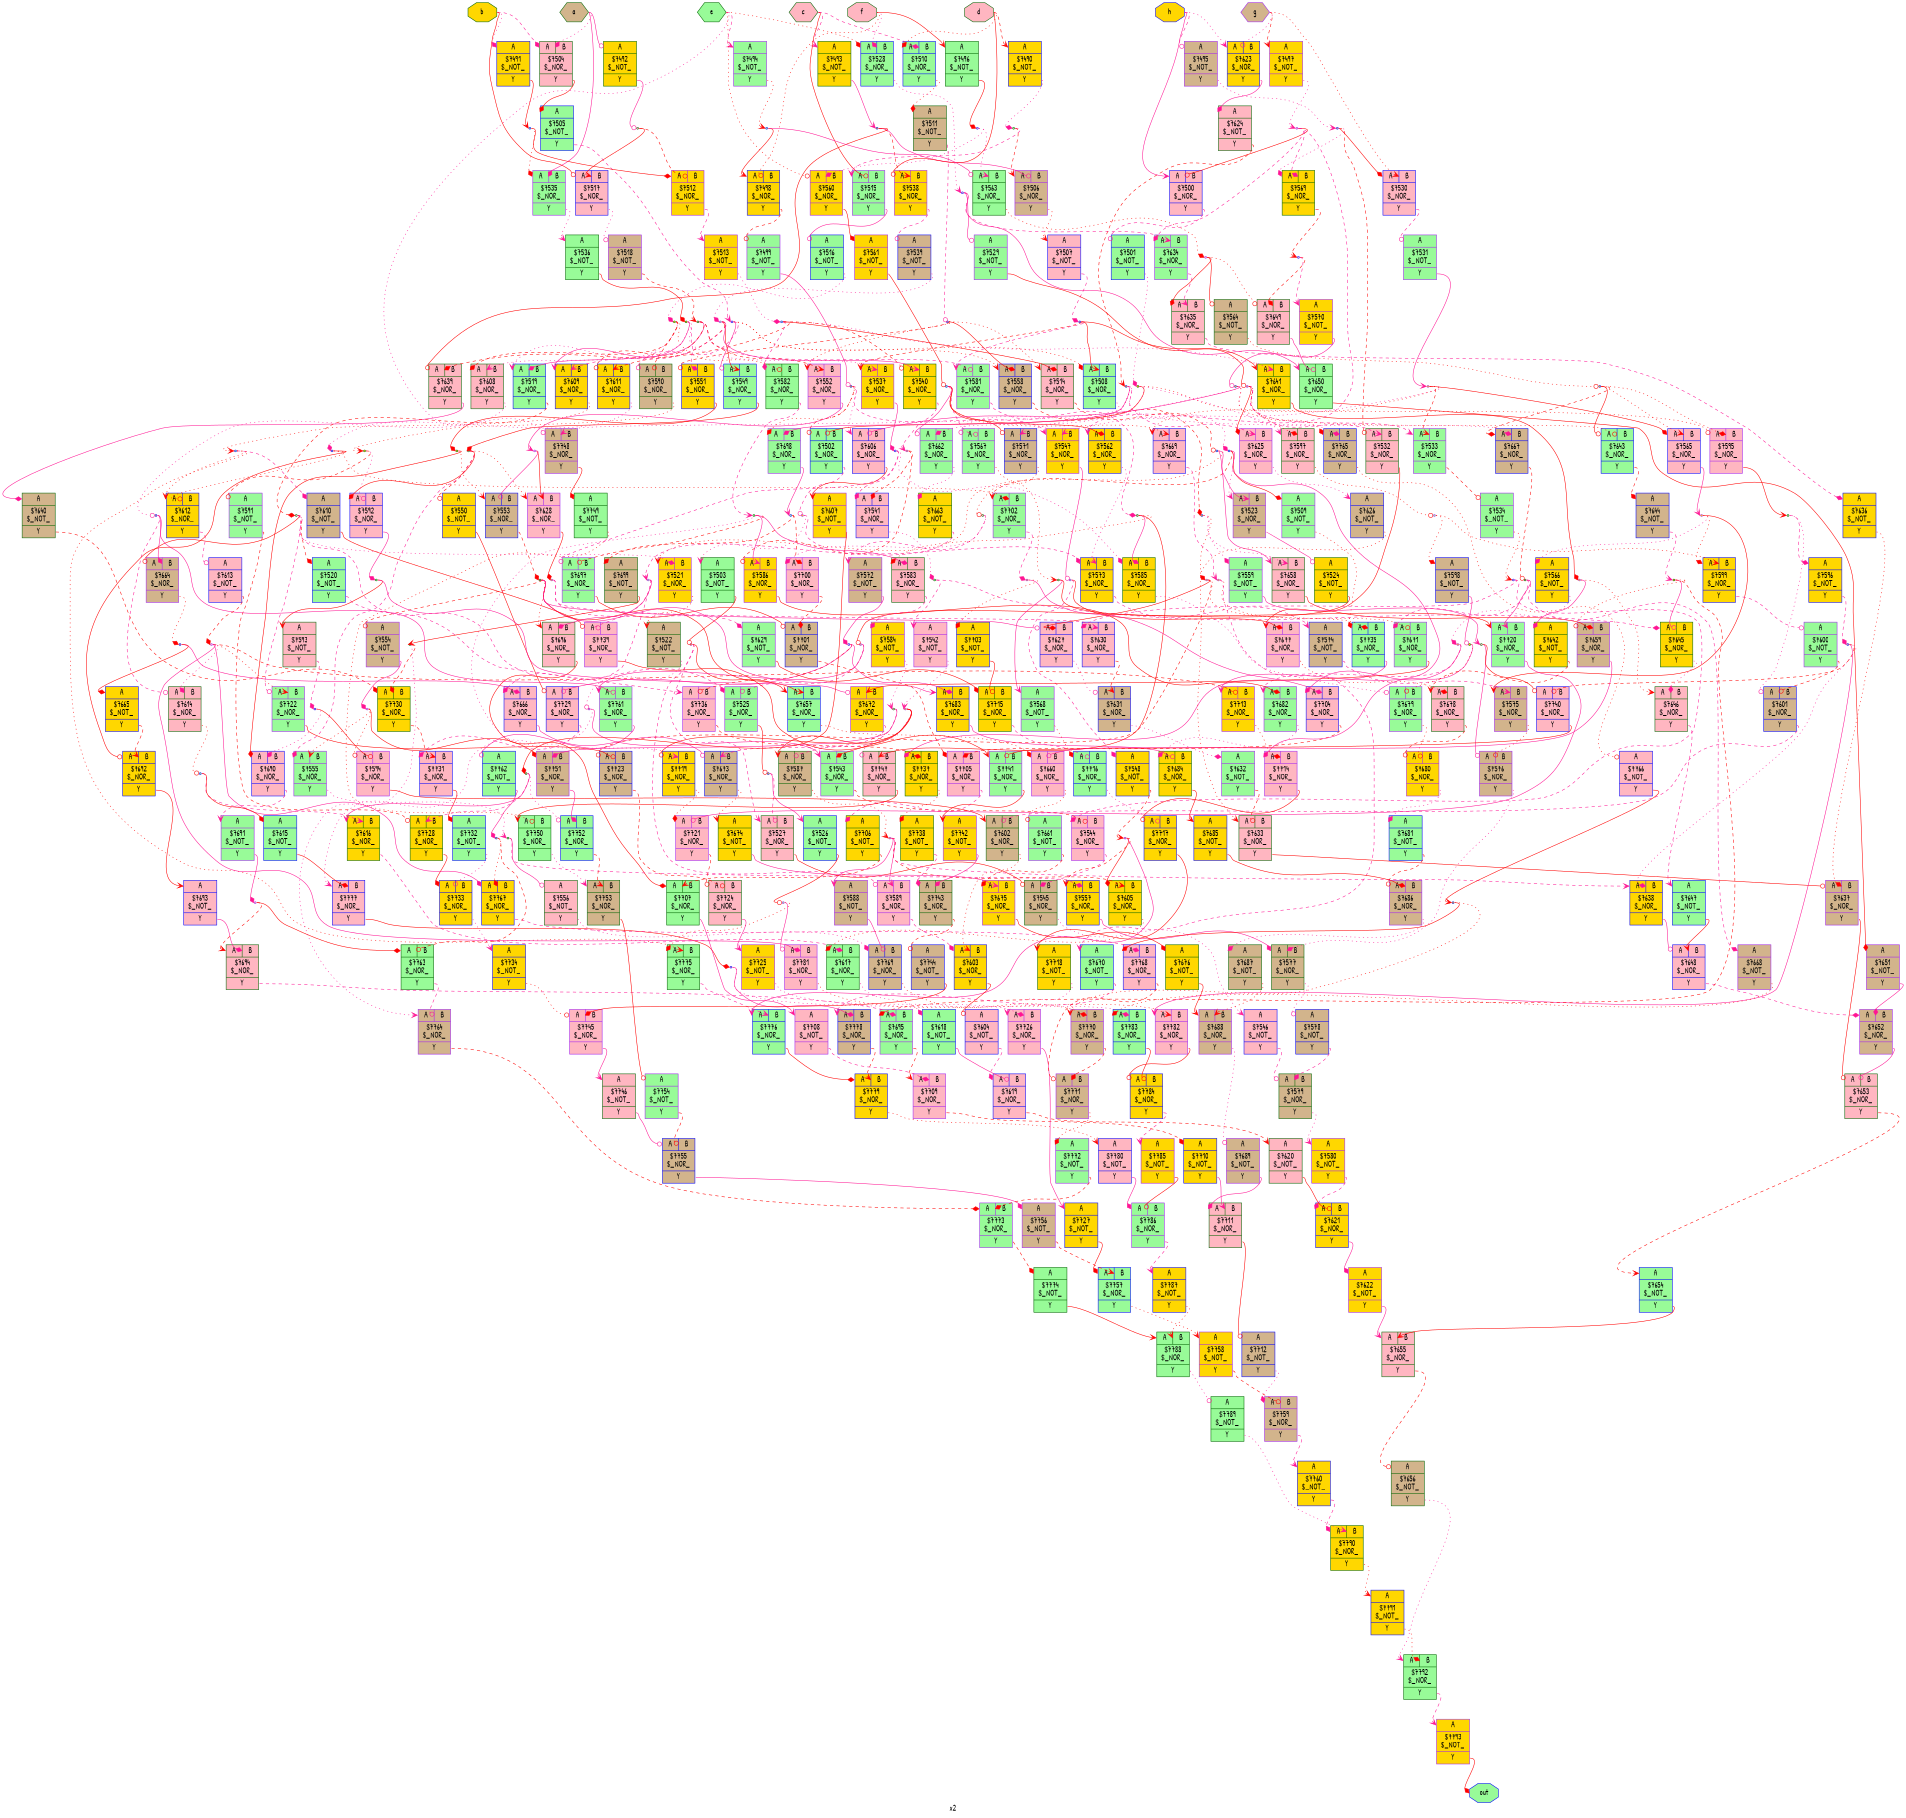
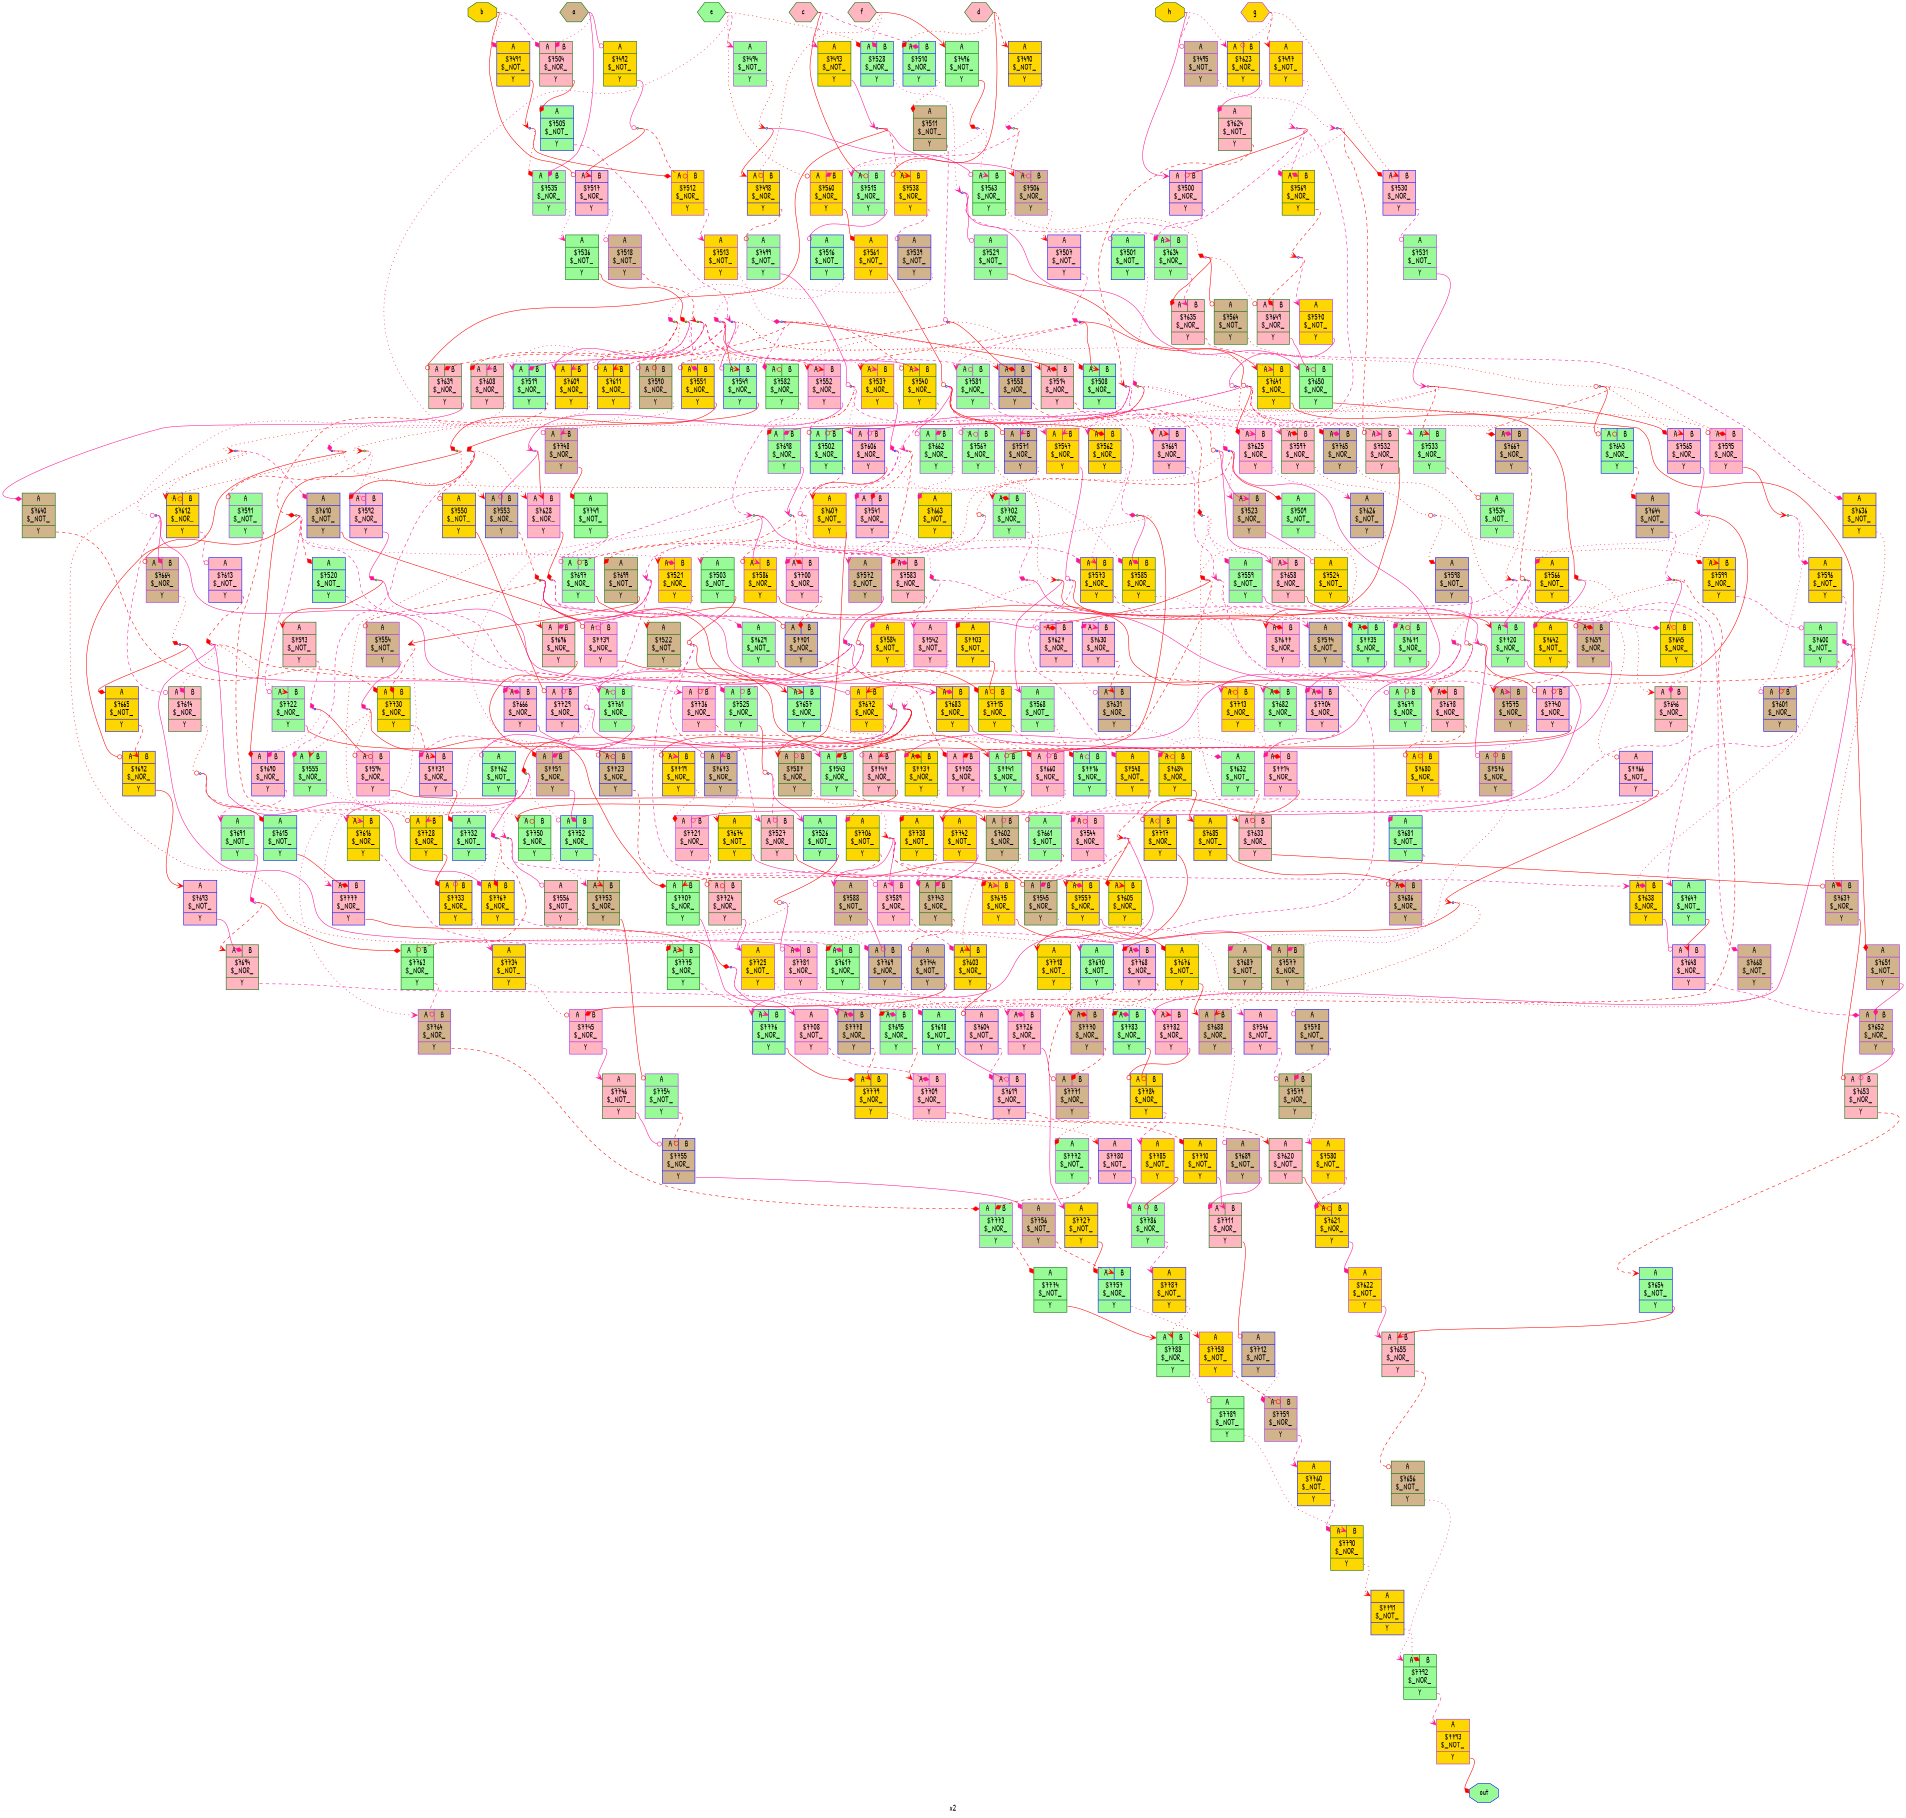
(862, 12) -> (862, 12)
(979, 12) -> (979, 12)
(1170, 12) -> (1170, 12)
(1255, 12) -> (1255, 12)
